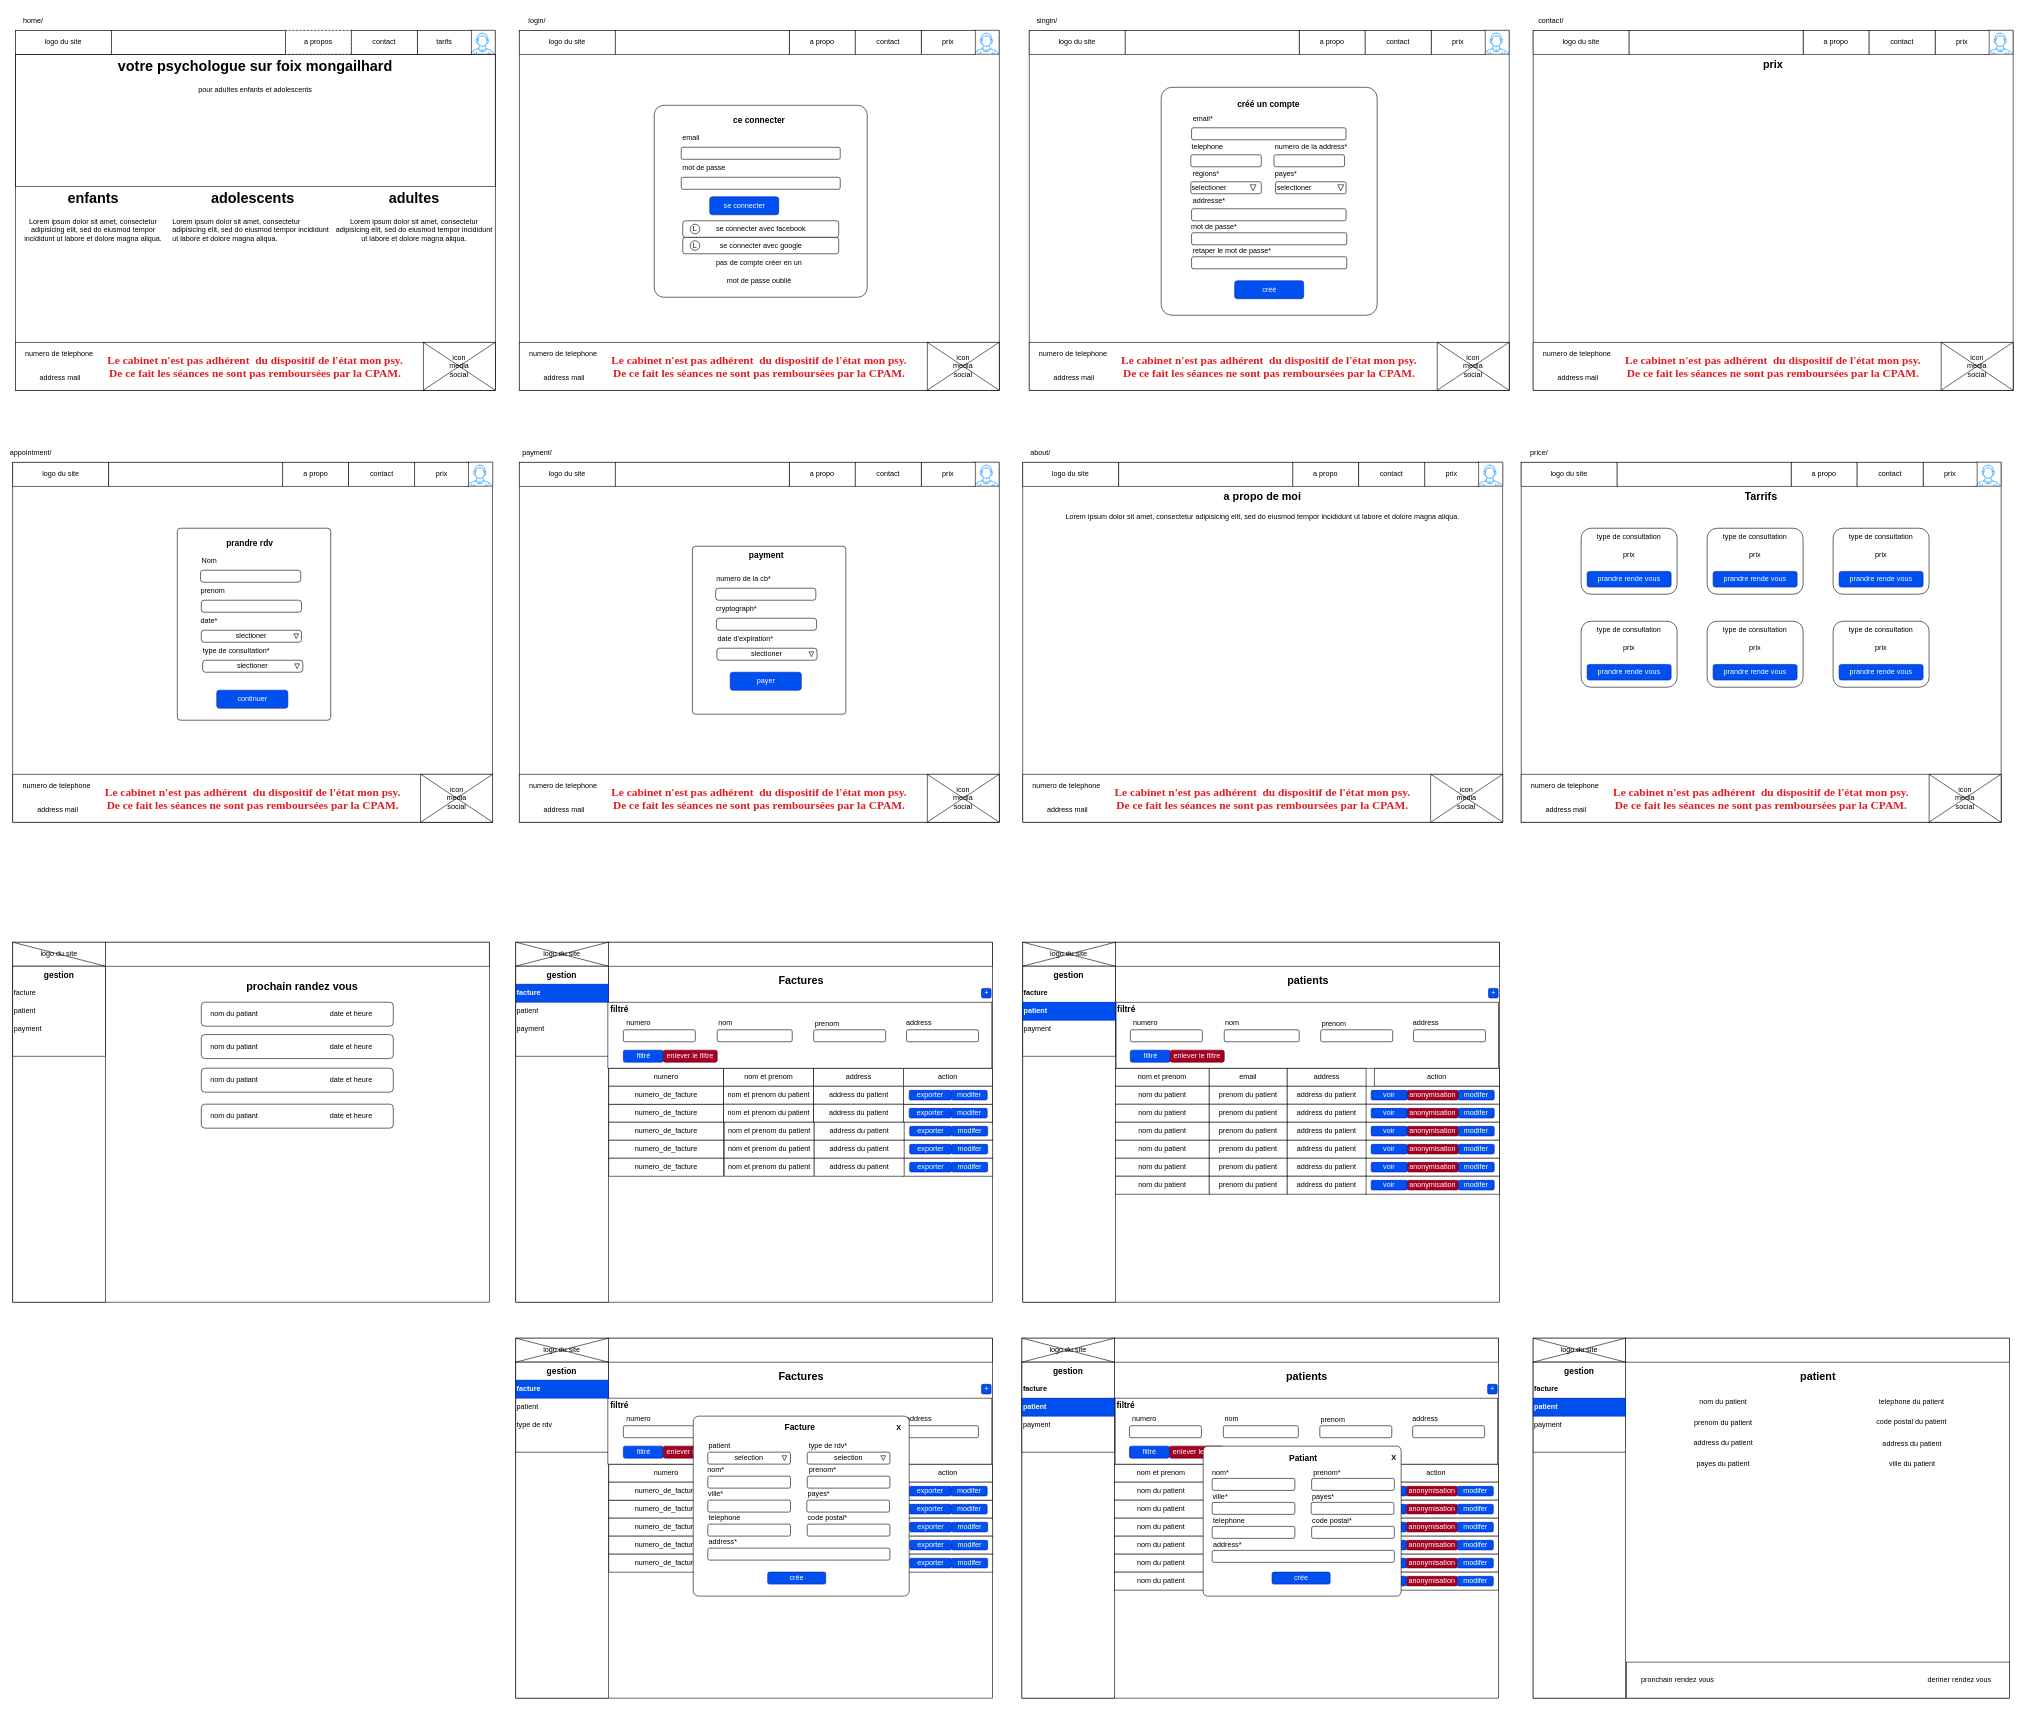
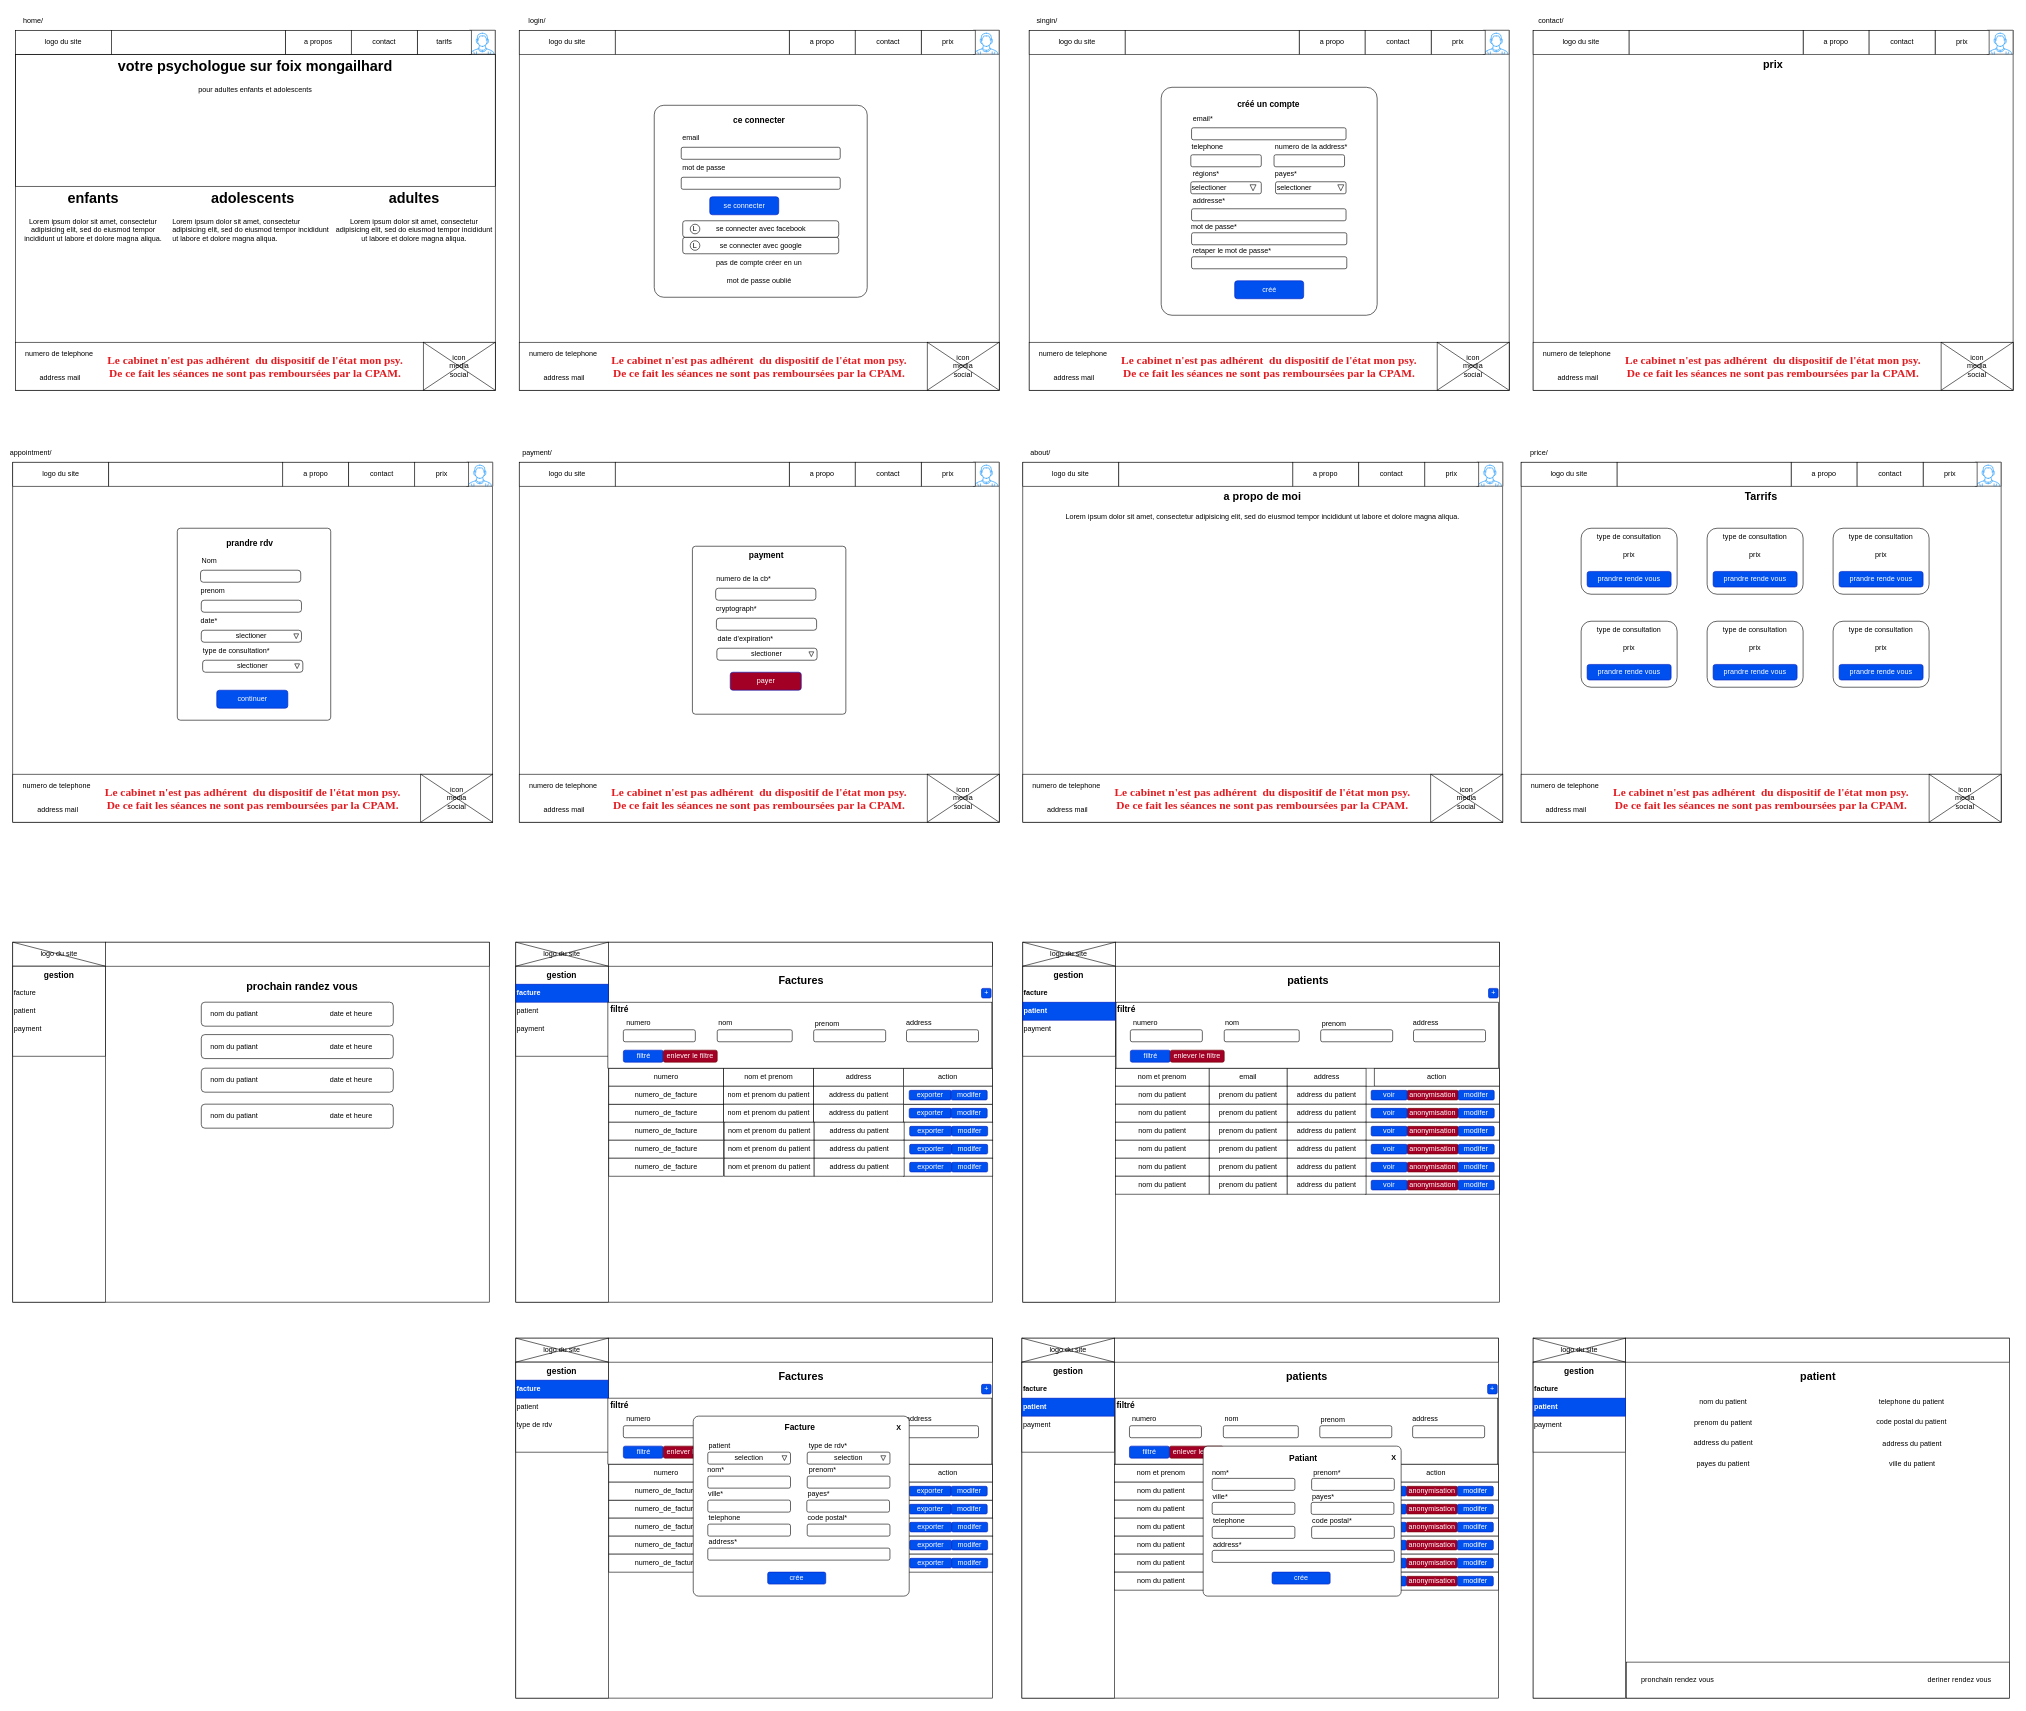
(318, 42) -> (318, 42)
(766, 681) -> (766, 681)
